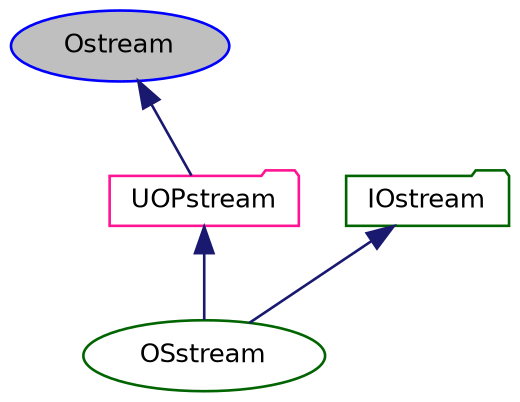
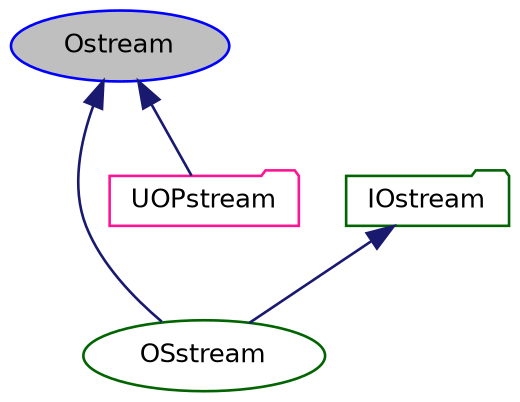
(204, 287) -> (86, 226)
